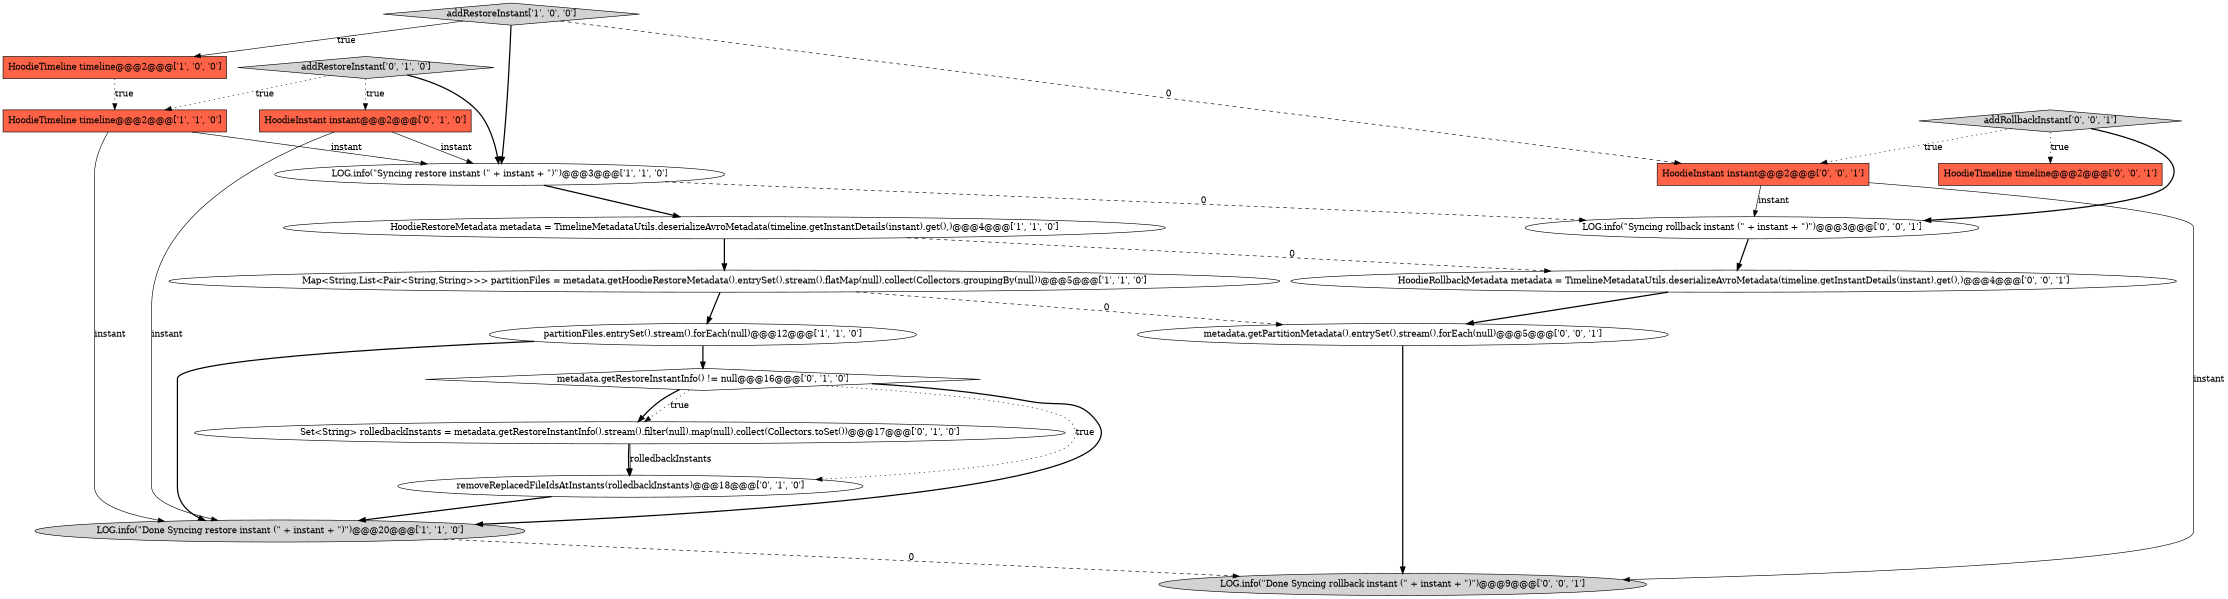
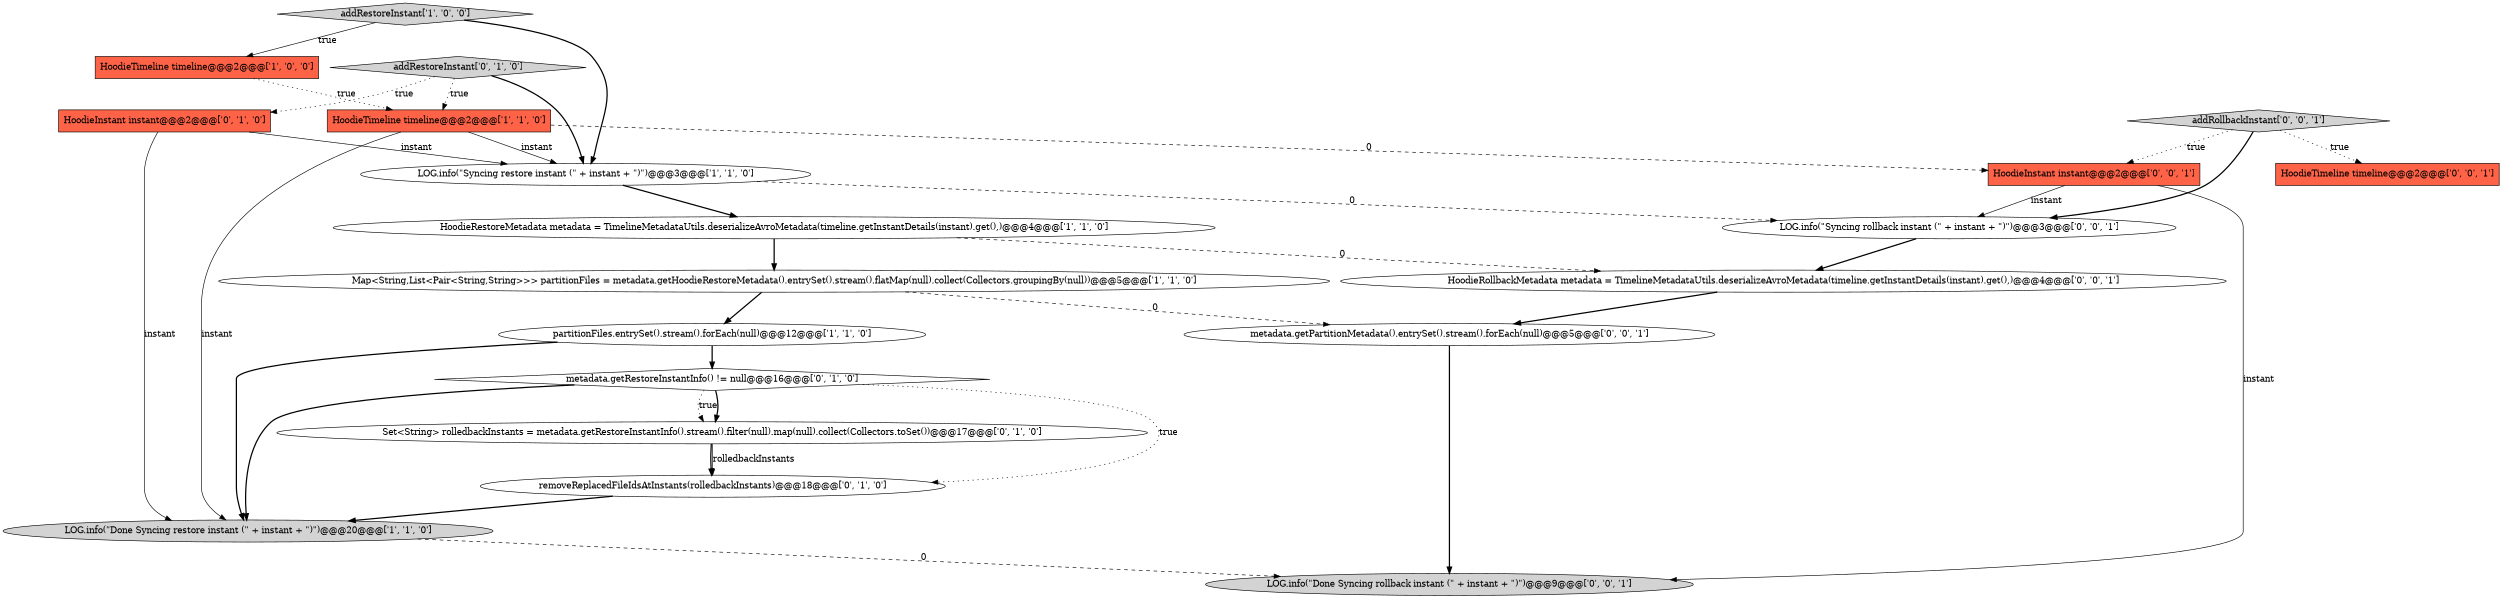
(1118, 92) -> (1266, 148)
